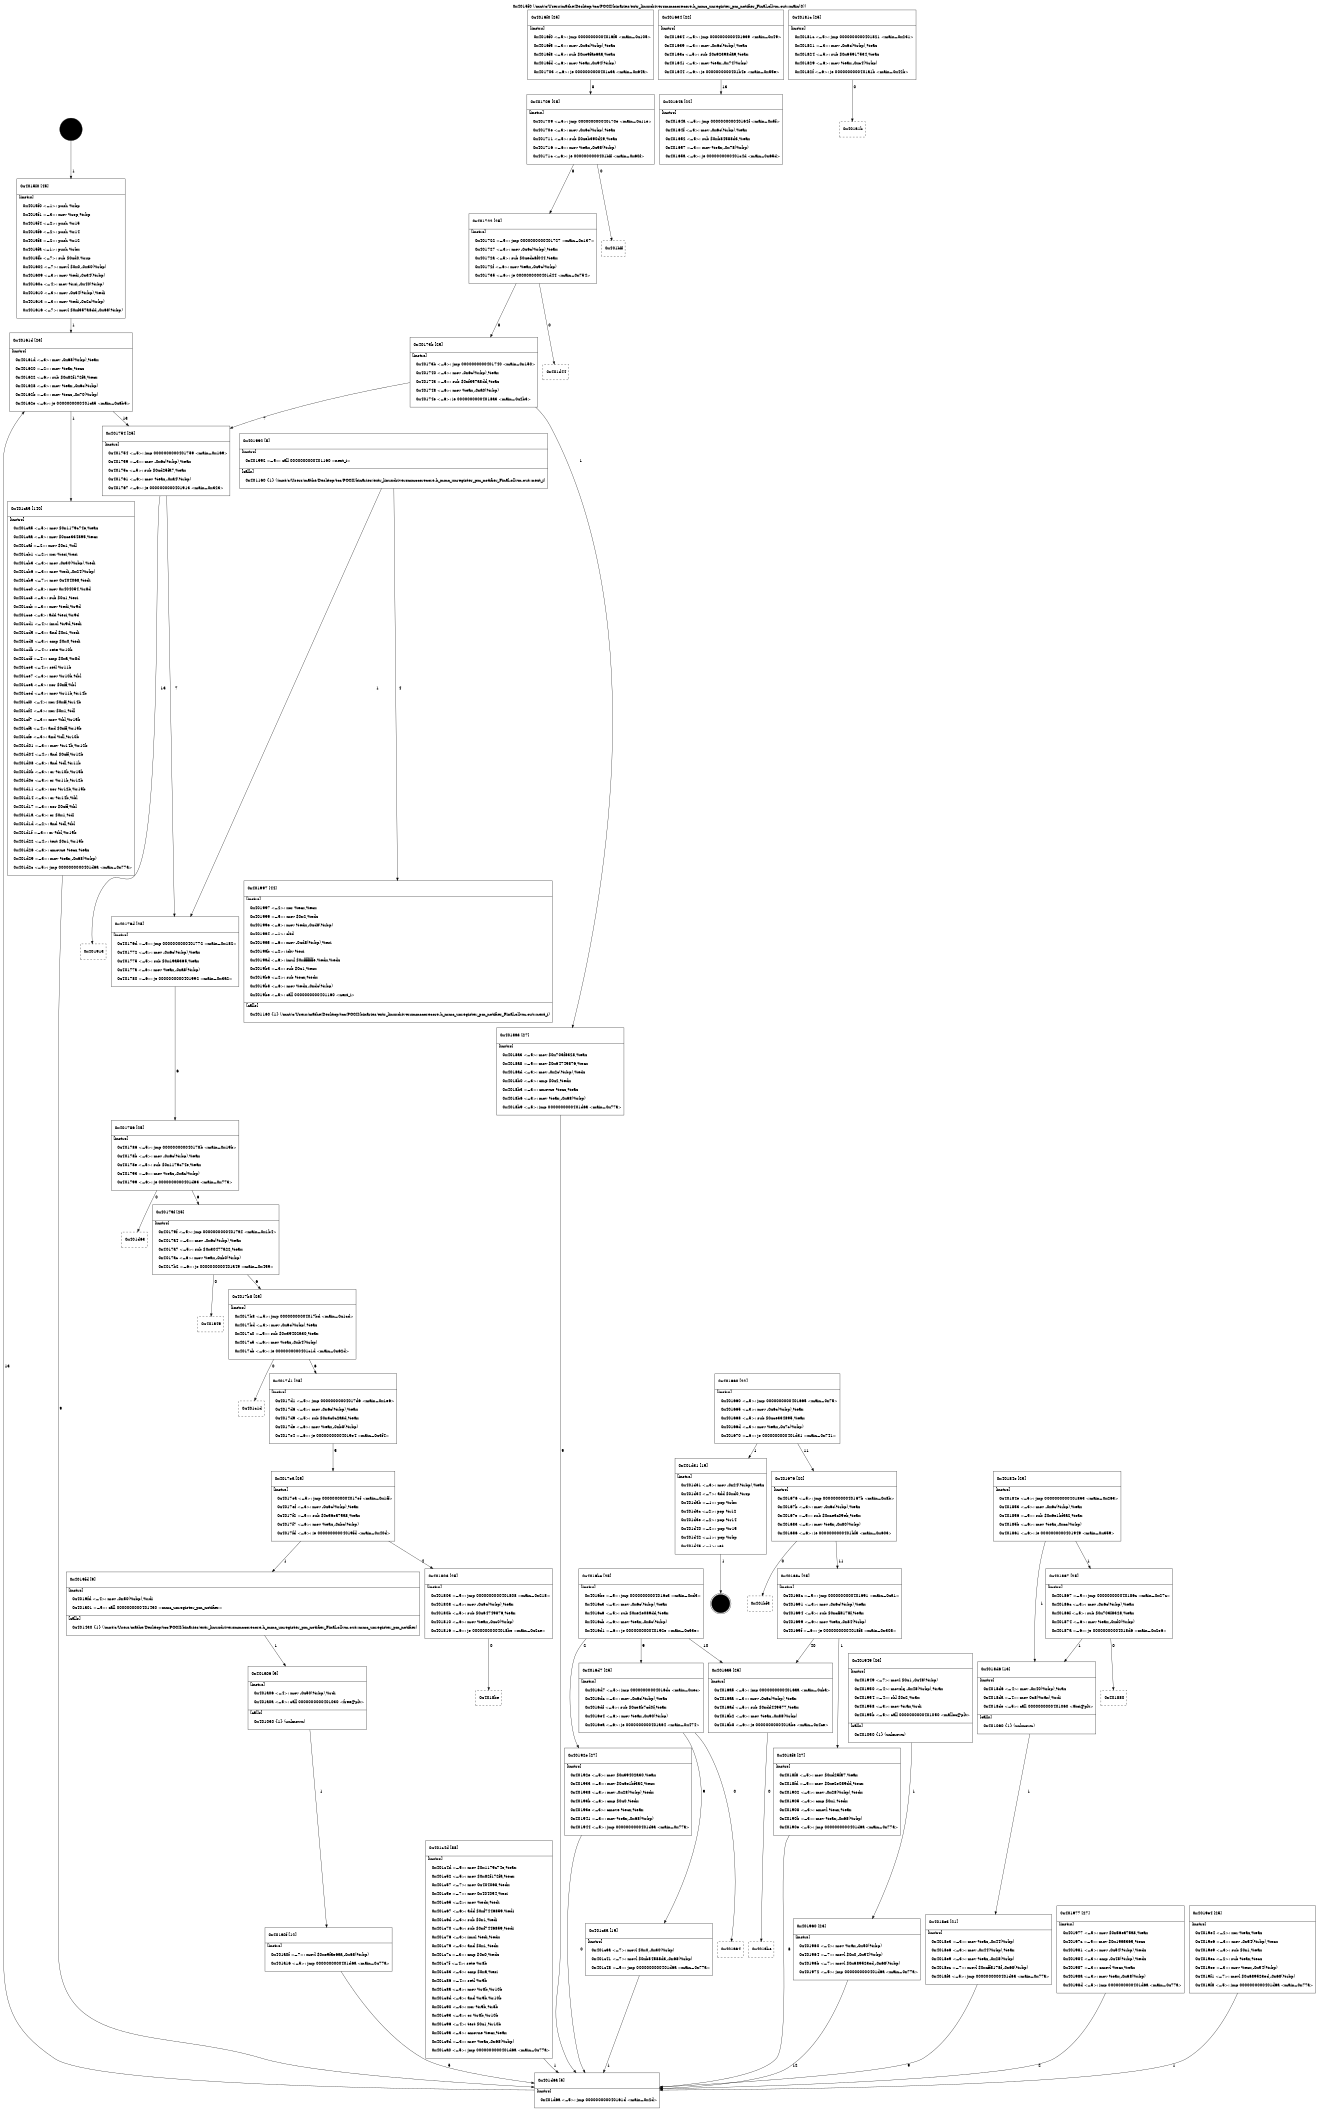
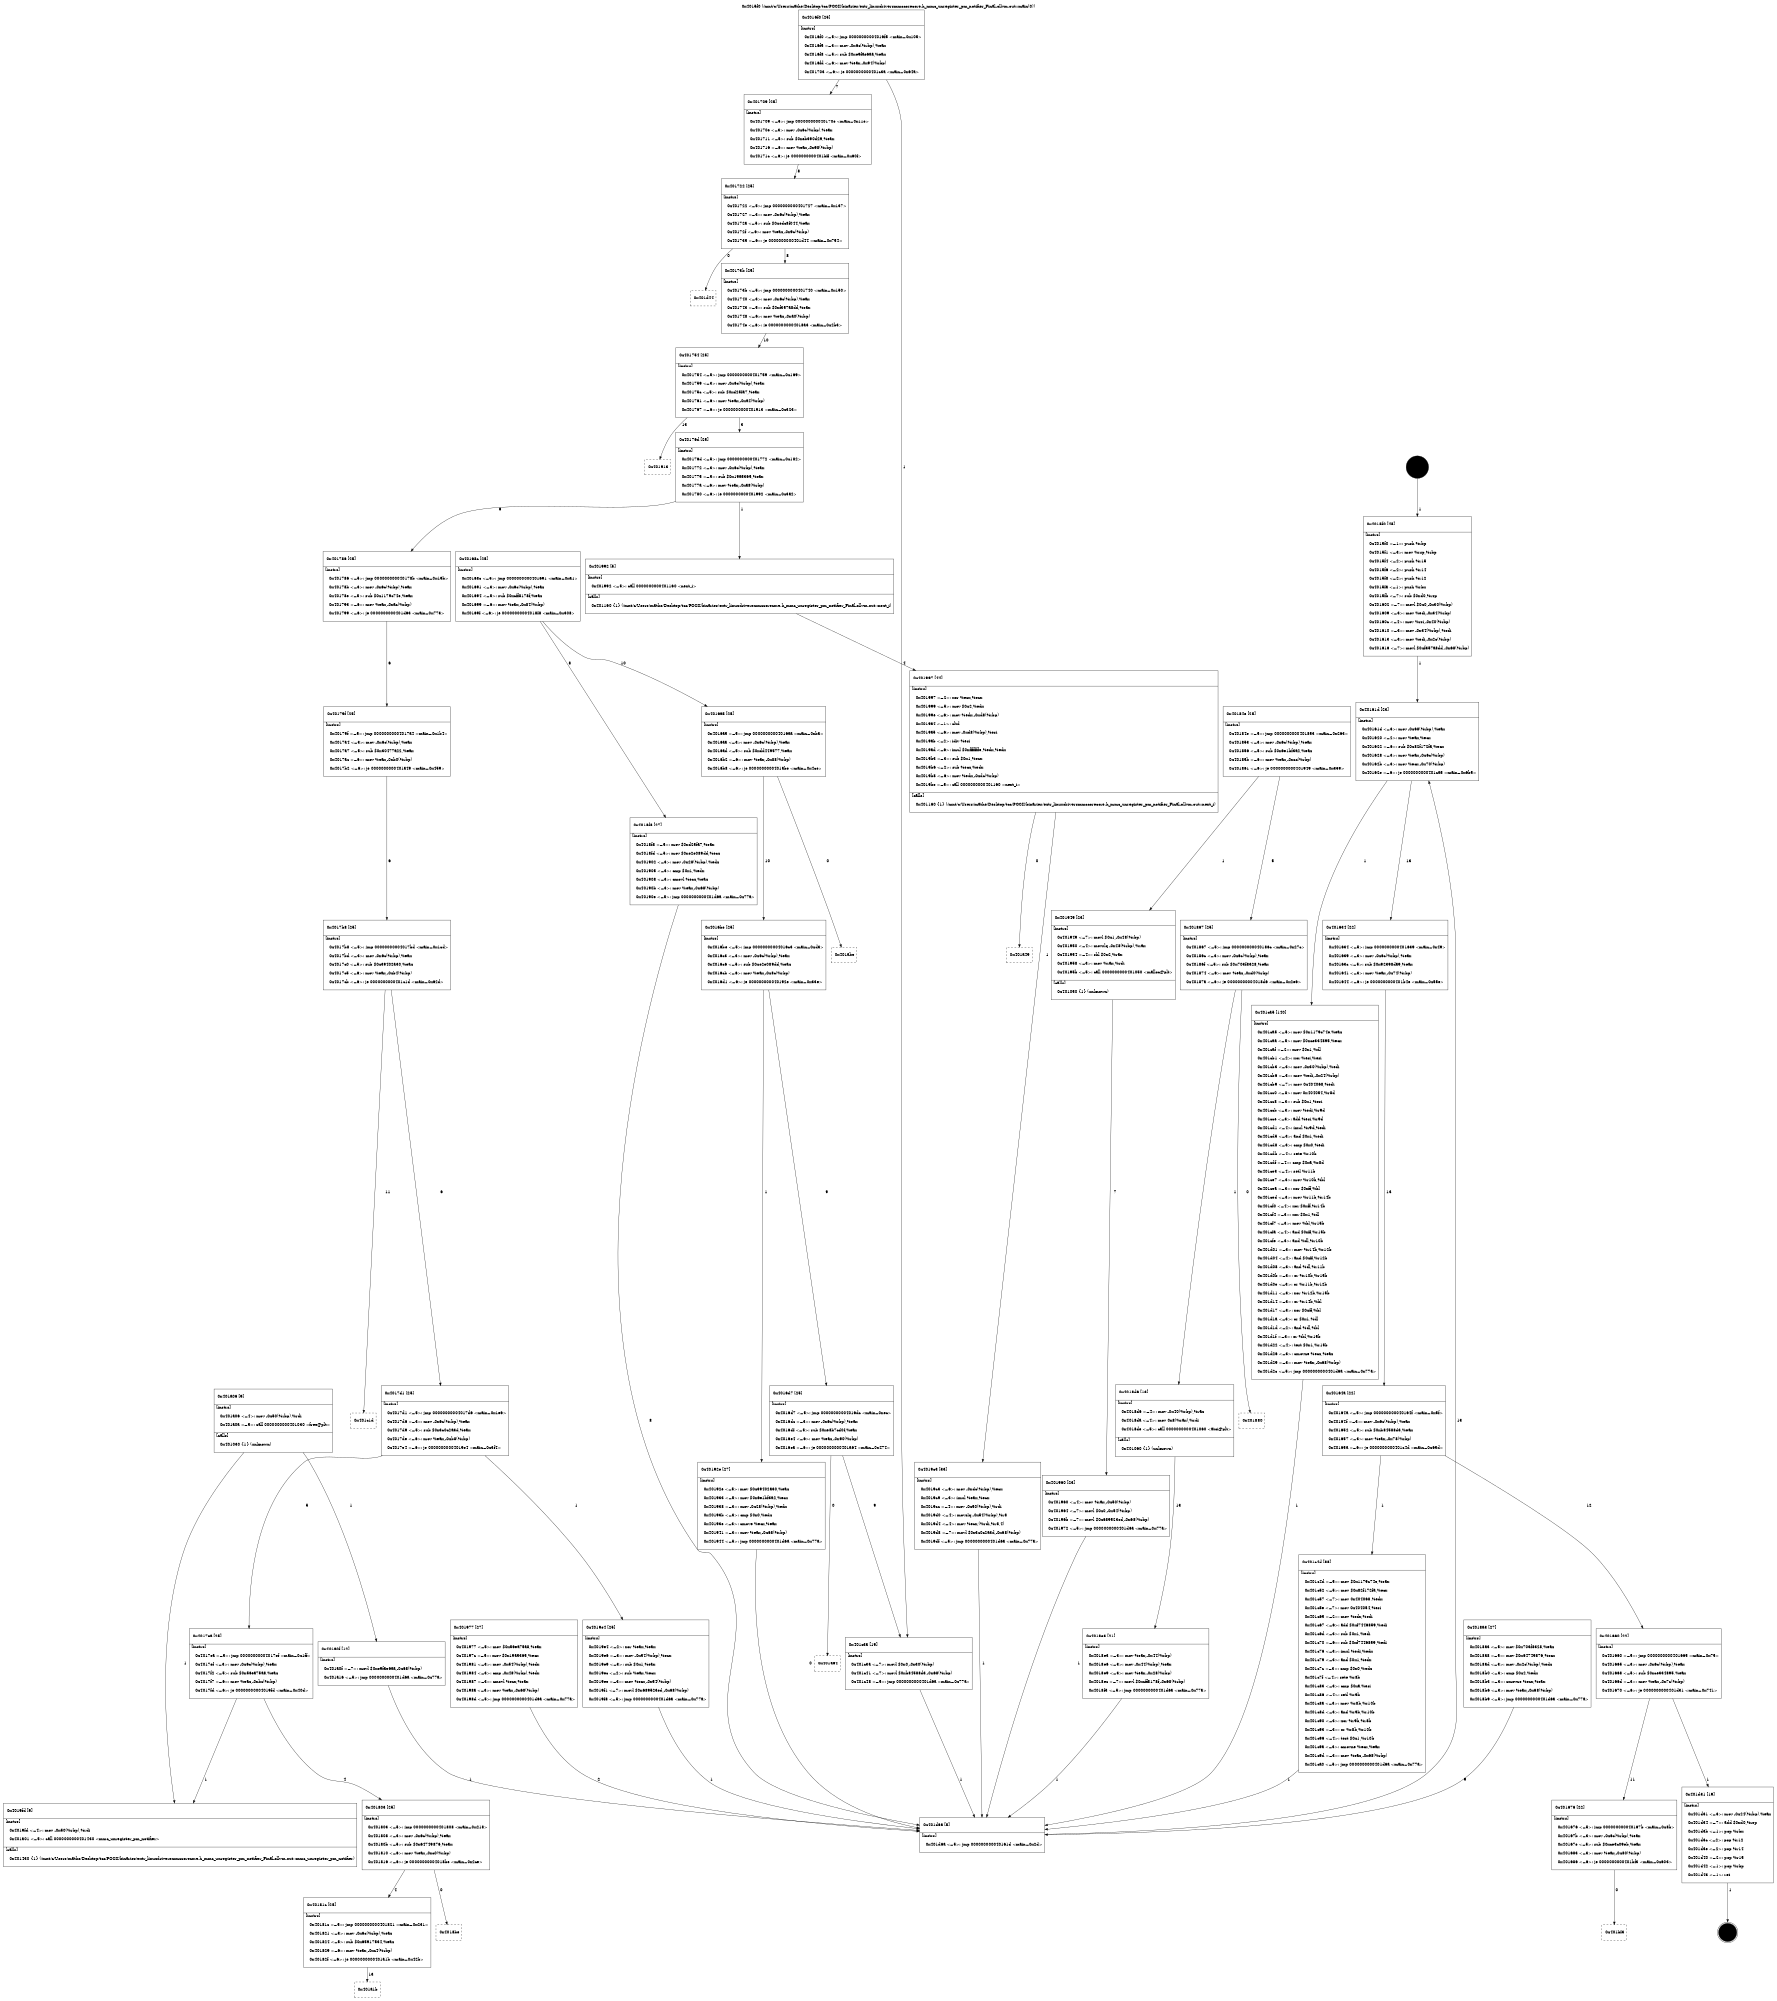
(593, 87) -> (836, 87)
(854, 87) -> (370, 1975)
(613, 249) -> none
(120, 418) -> (1401, 849)
(264, 419) -> (765, 340)
(176, 688) -> (742, 425)
(287, 701) -> (740, 529)
(612, 711) -> none
none -> (902, 856)
(134, 1240) -> none
(212, 1294) -> (1024, 878)
(273, 1366) -> (387, 1192)
(60, 1409) -> (1296, 1506)
none -> (1377, 1504)
none -> (978, 1506)
none -> (1557, 1526)
none -> (560, 1531)
(837, 1553) -> none
(1088, 1561) -> (1272, 861)
(1036, 1600) -> (1205, 842)
(584, 1646) -> (765, 1192)
(812, 1646) -> (623, 663)
(841, 1646) -> (569, 663)
(274, 1650) -> (170, 1617)
(705, 1650) -> (764, 847)
(913, 1792) -> (1114, 1192)
(1028, 1792) -> (1178, 1506)
none -> (397, 1883)
(449, 2066) -> (470, 1780)
(794, 2066) -> (1078, 1664)
(908, 2066) -> (1057, 1780)
